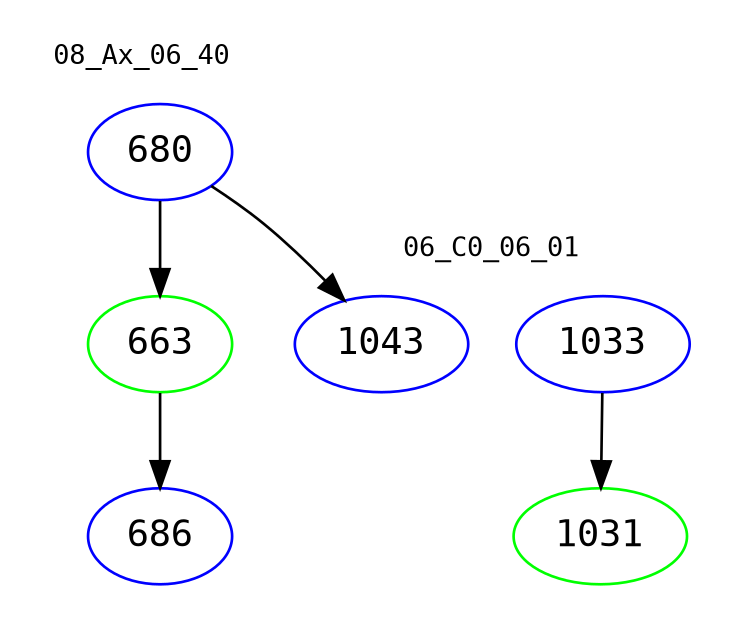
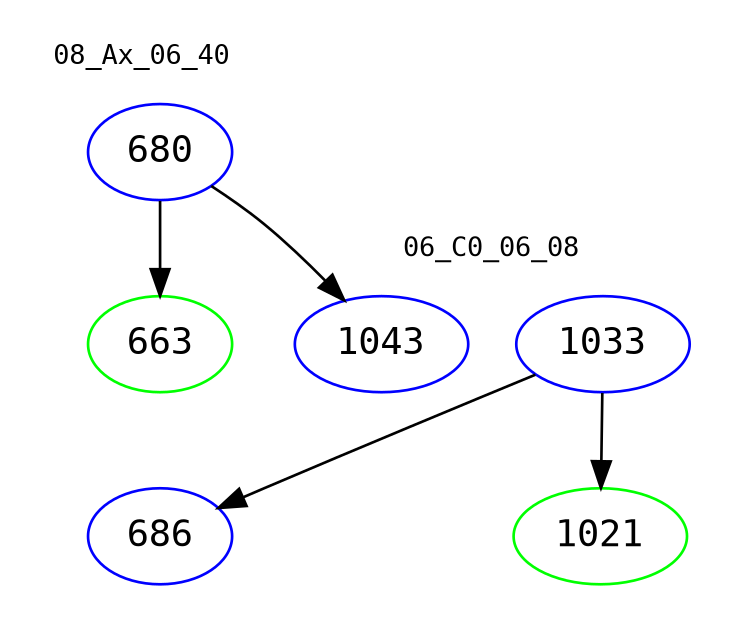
(492, 249) -> (492, 249)
(160, 427) -> (389, 435)
(600, 536) -> (600, 536)
